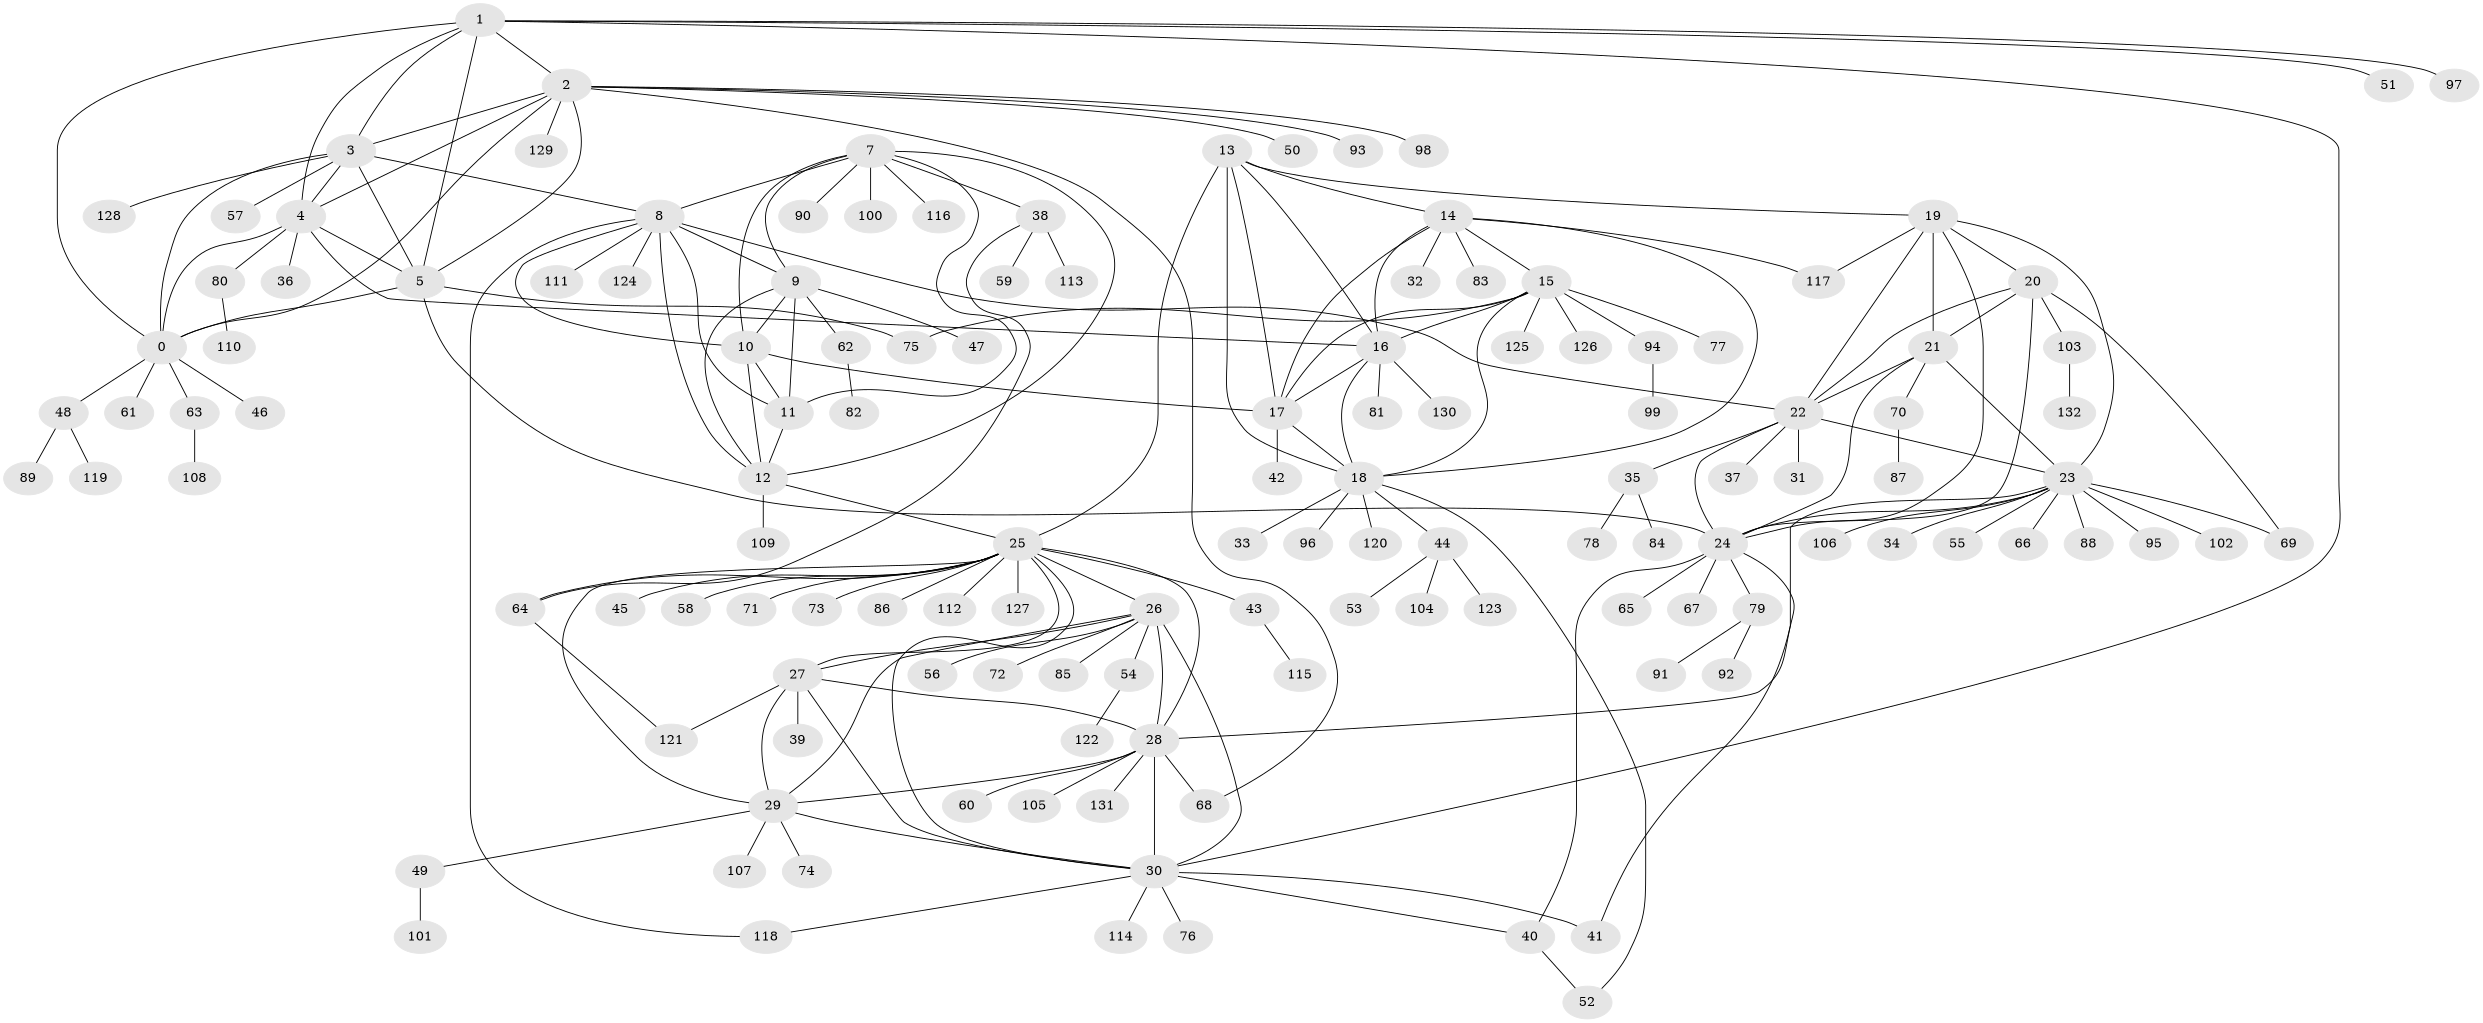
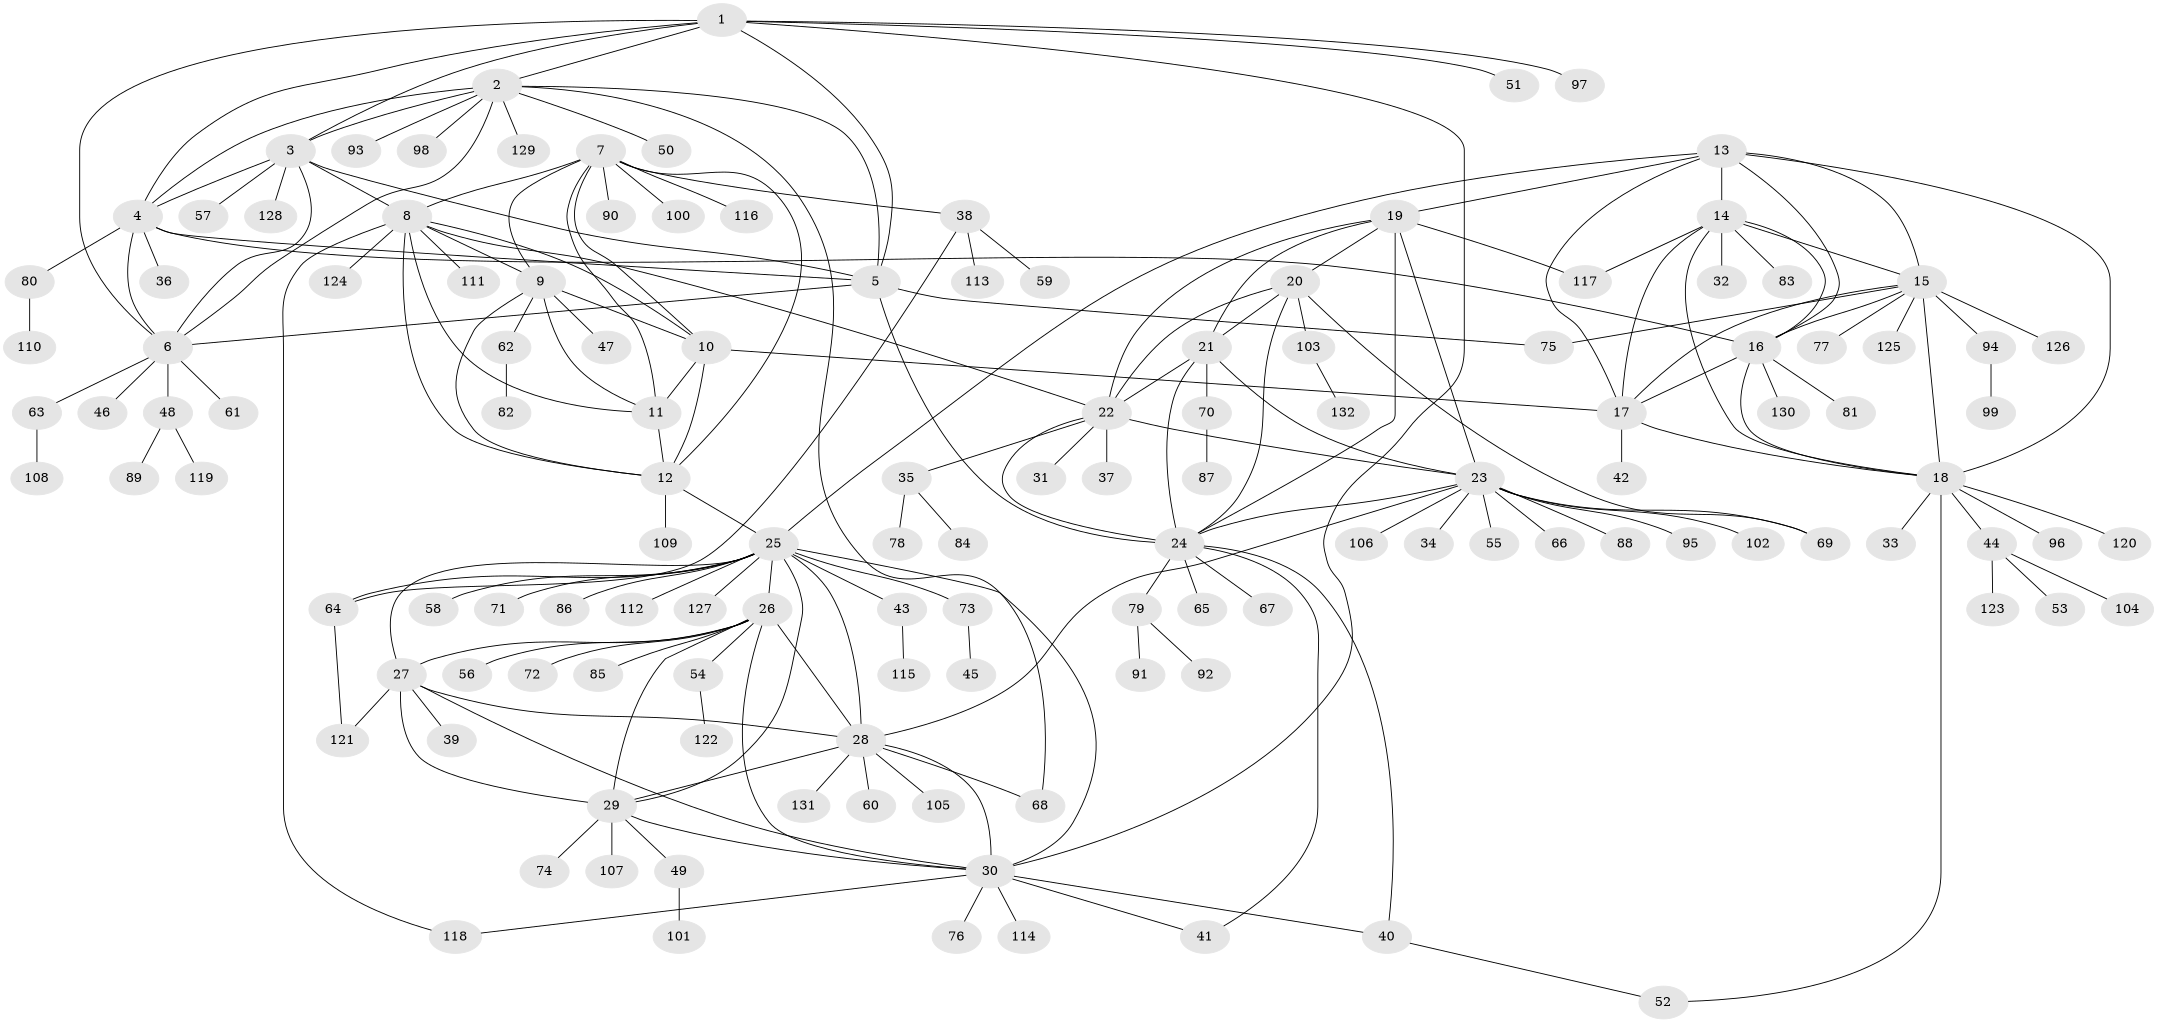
none -> (1854, 180)
(162, 348) -> (168, 348)
(819, 576) -> (969, 642)
